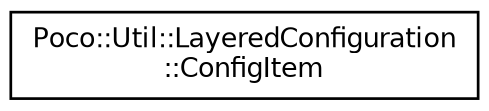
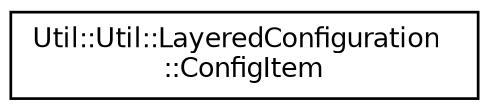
(244, 55) -> (244, 55)
